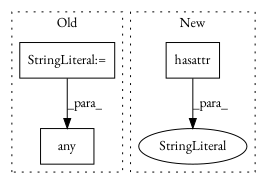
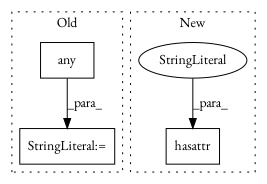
(67, 98) -> (67, 98)
(193, 98) -> (193, 98)
